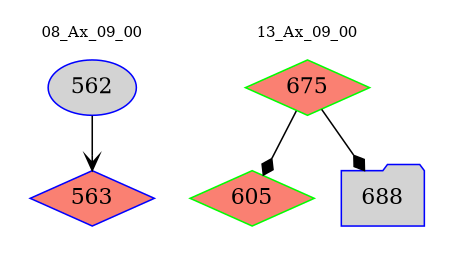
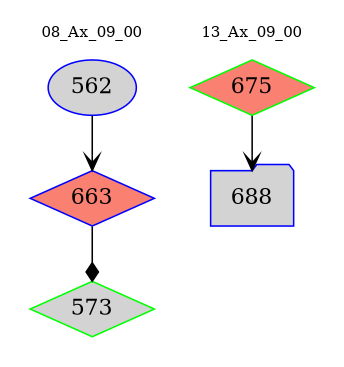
(338, 132) -> (252, 135)
(92, 198) -> (92, 198)
(252, 198) -> none
none -> (92, 309)
